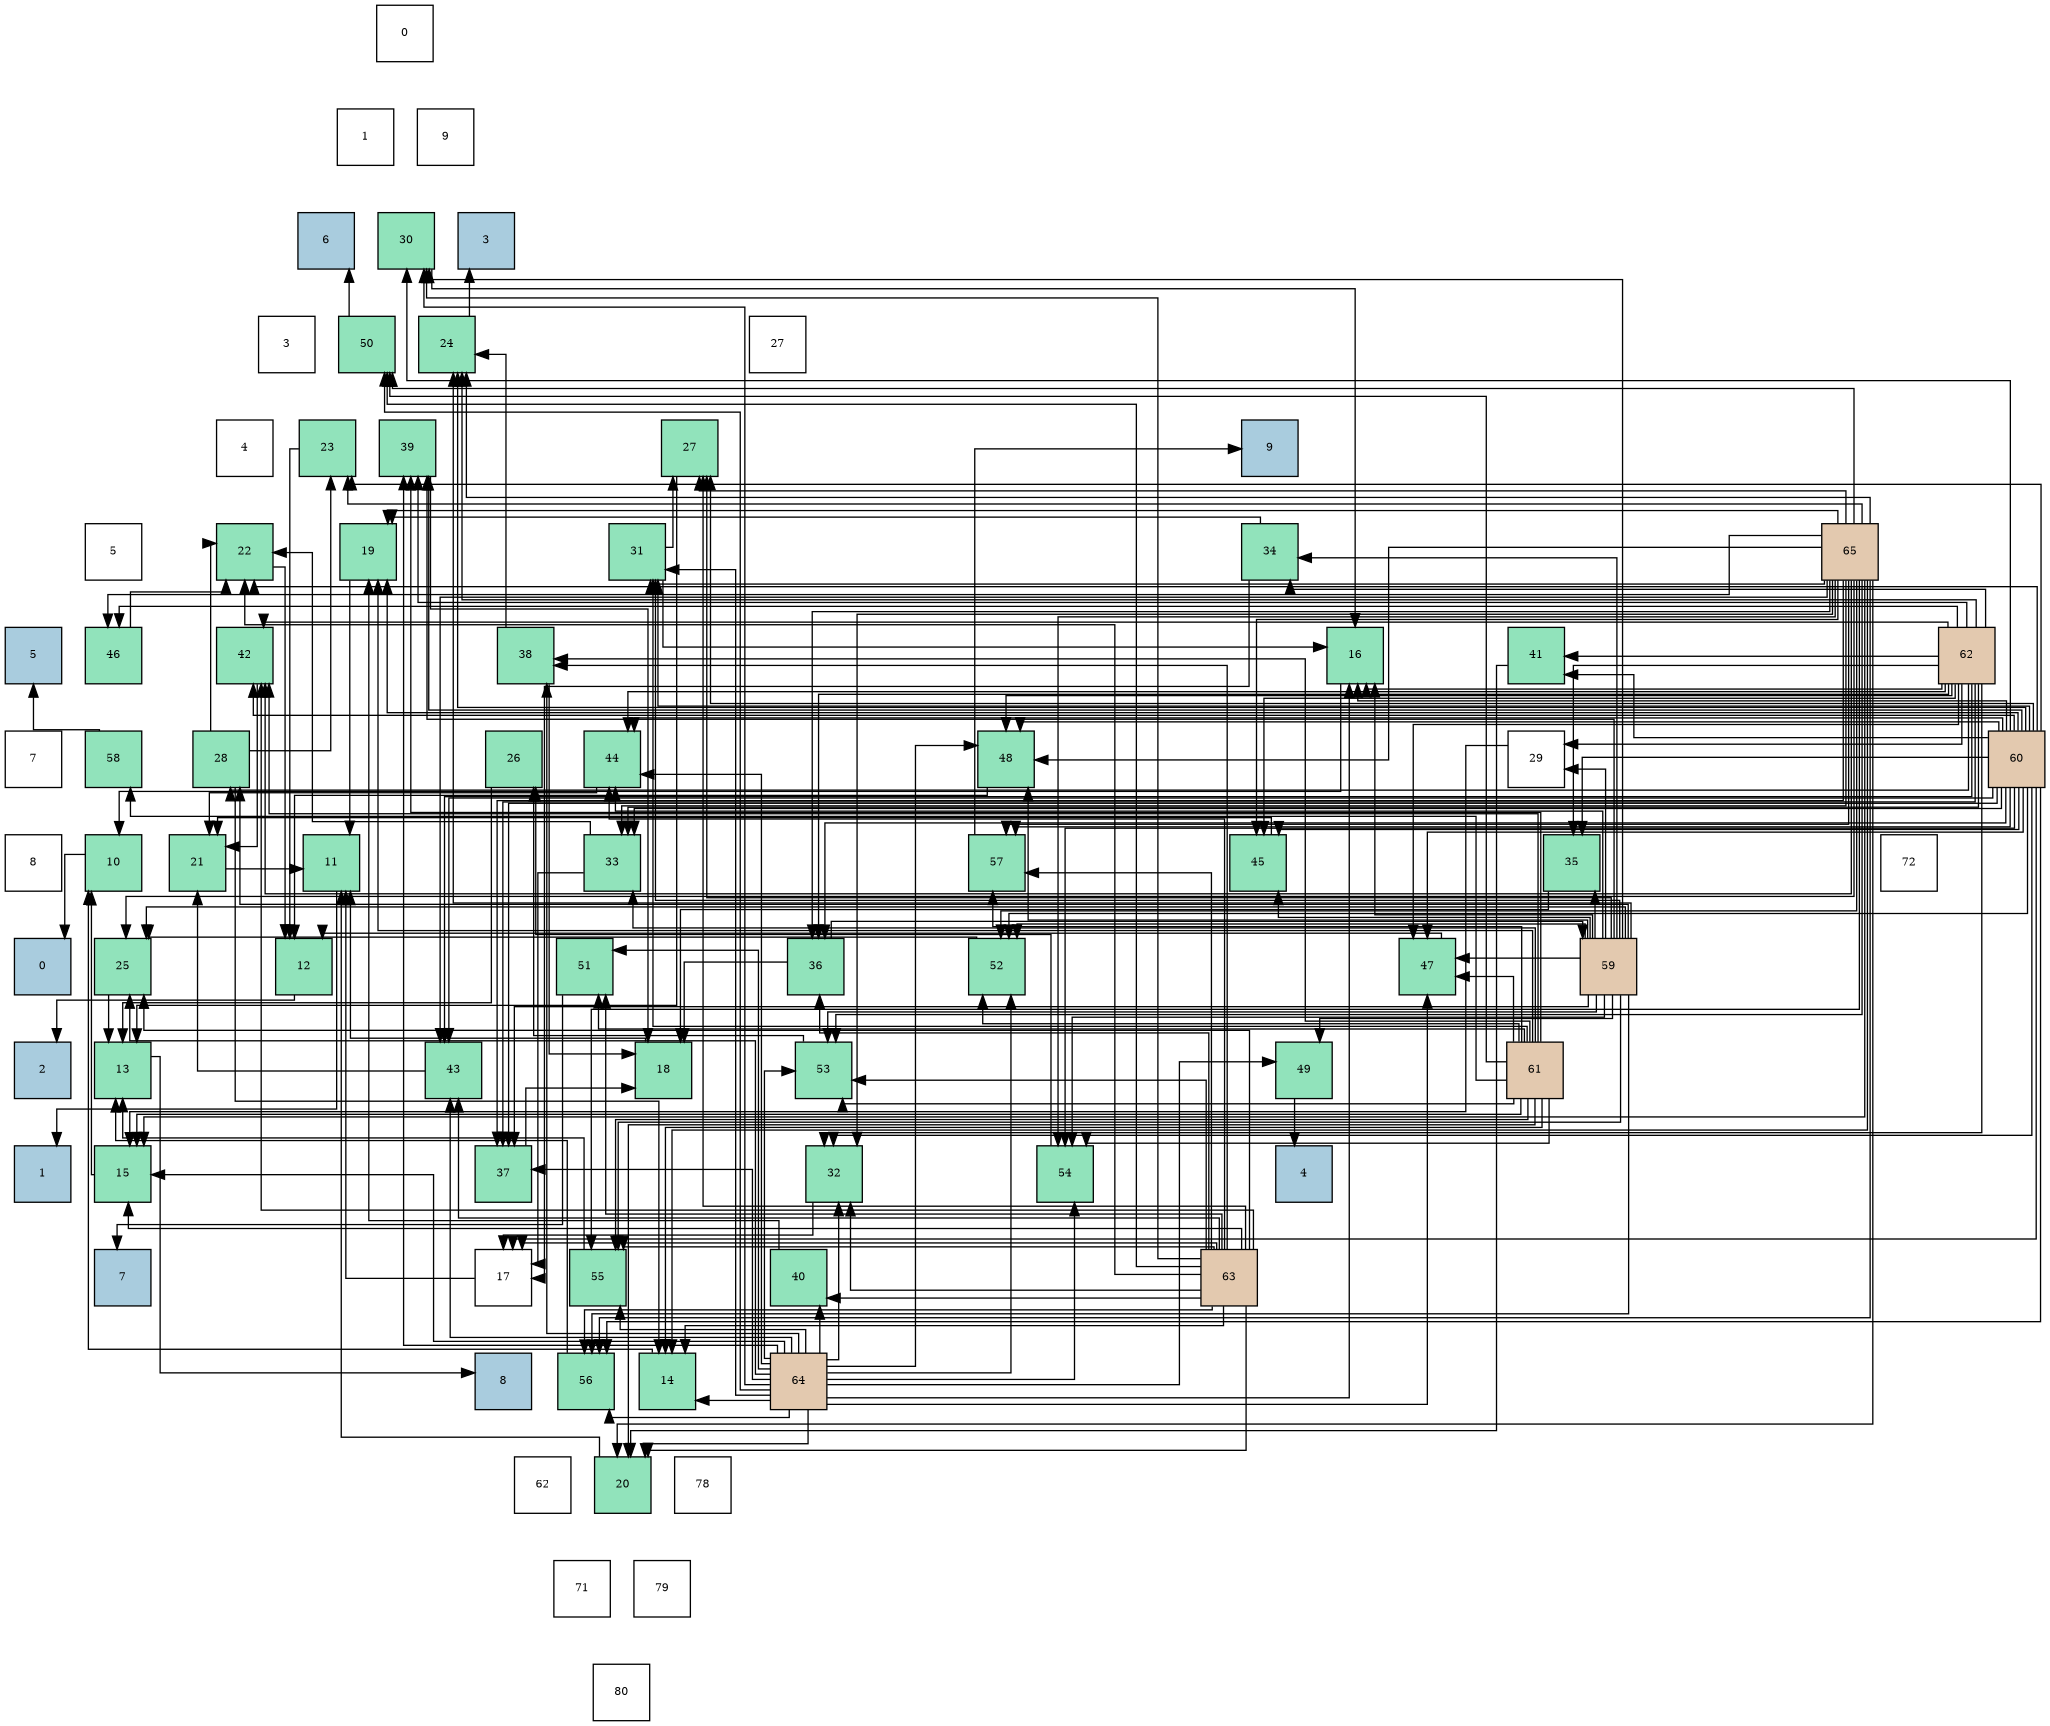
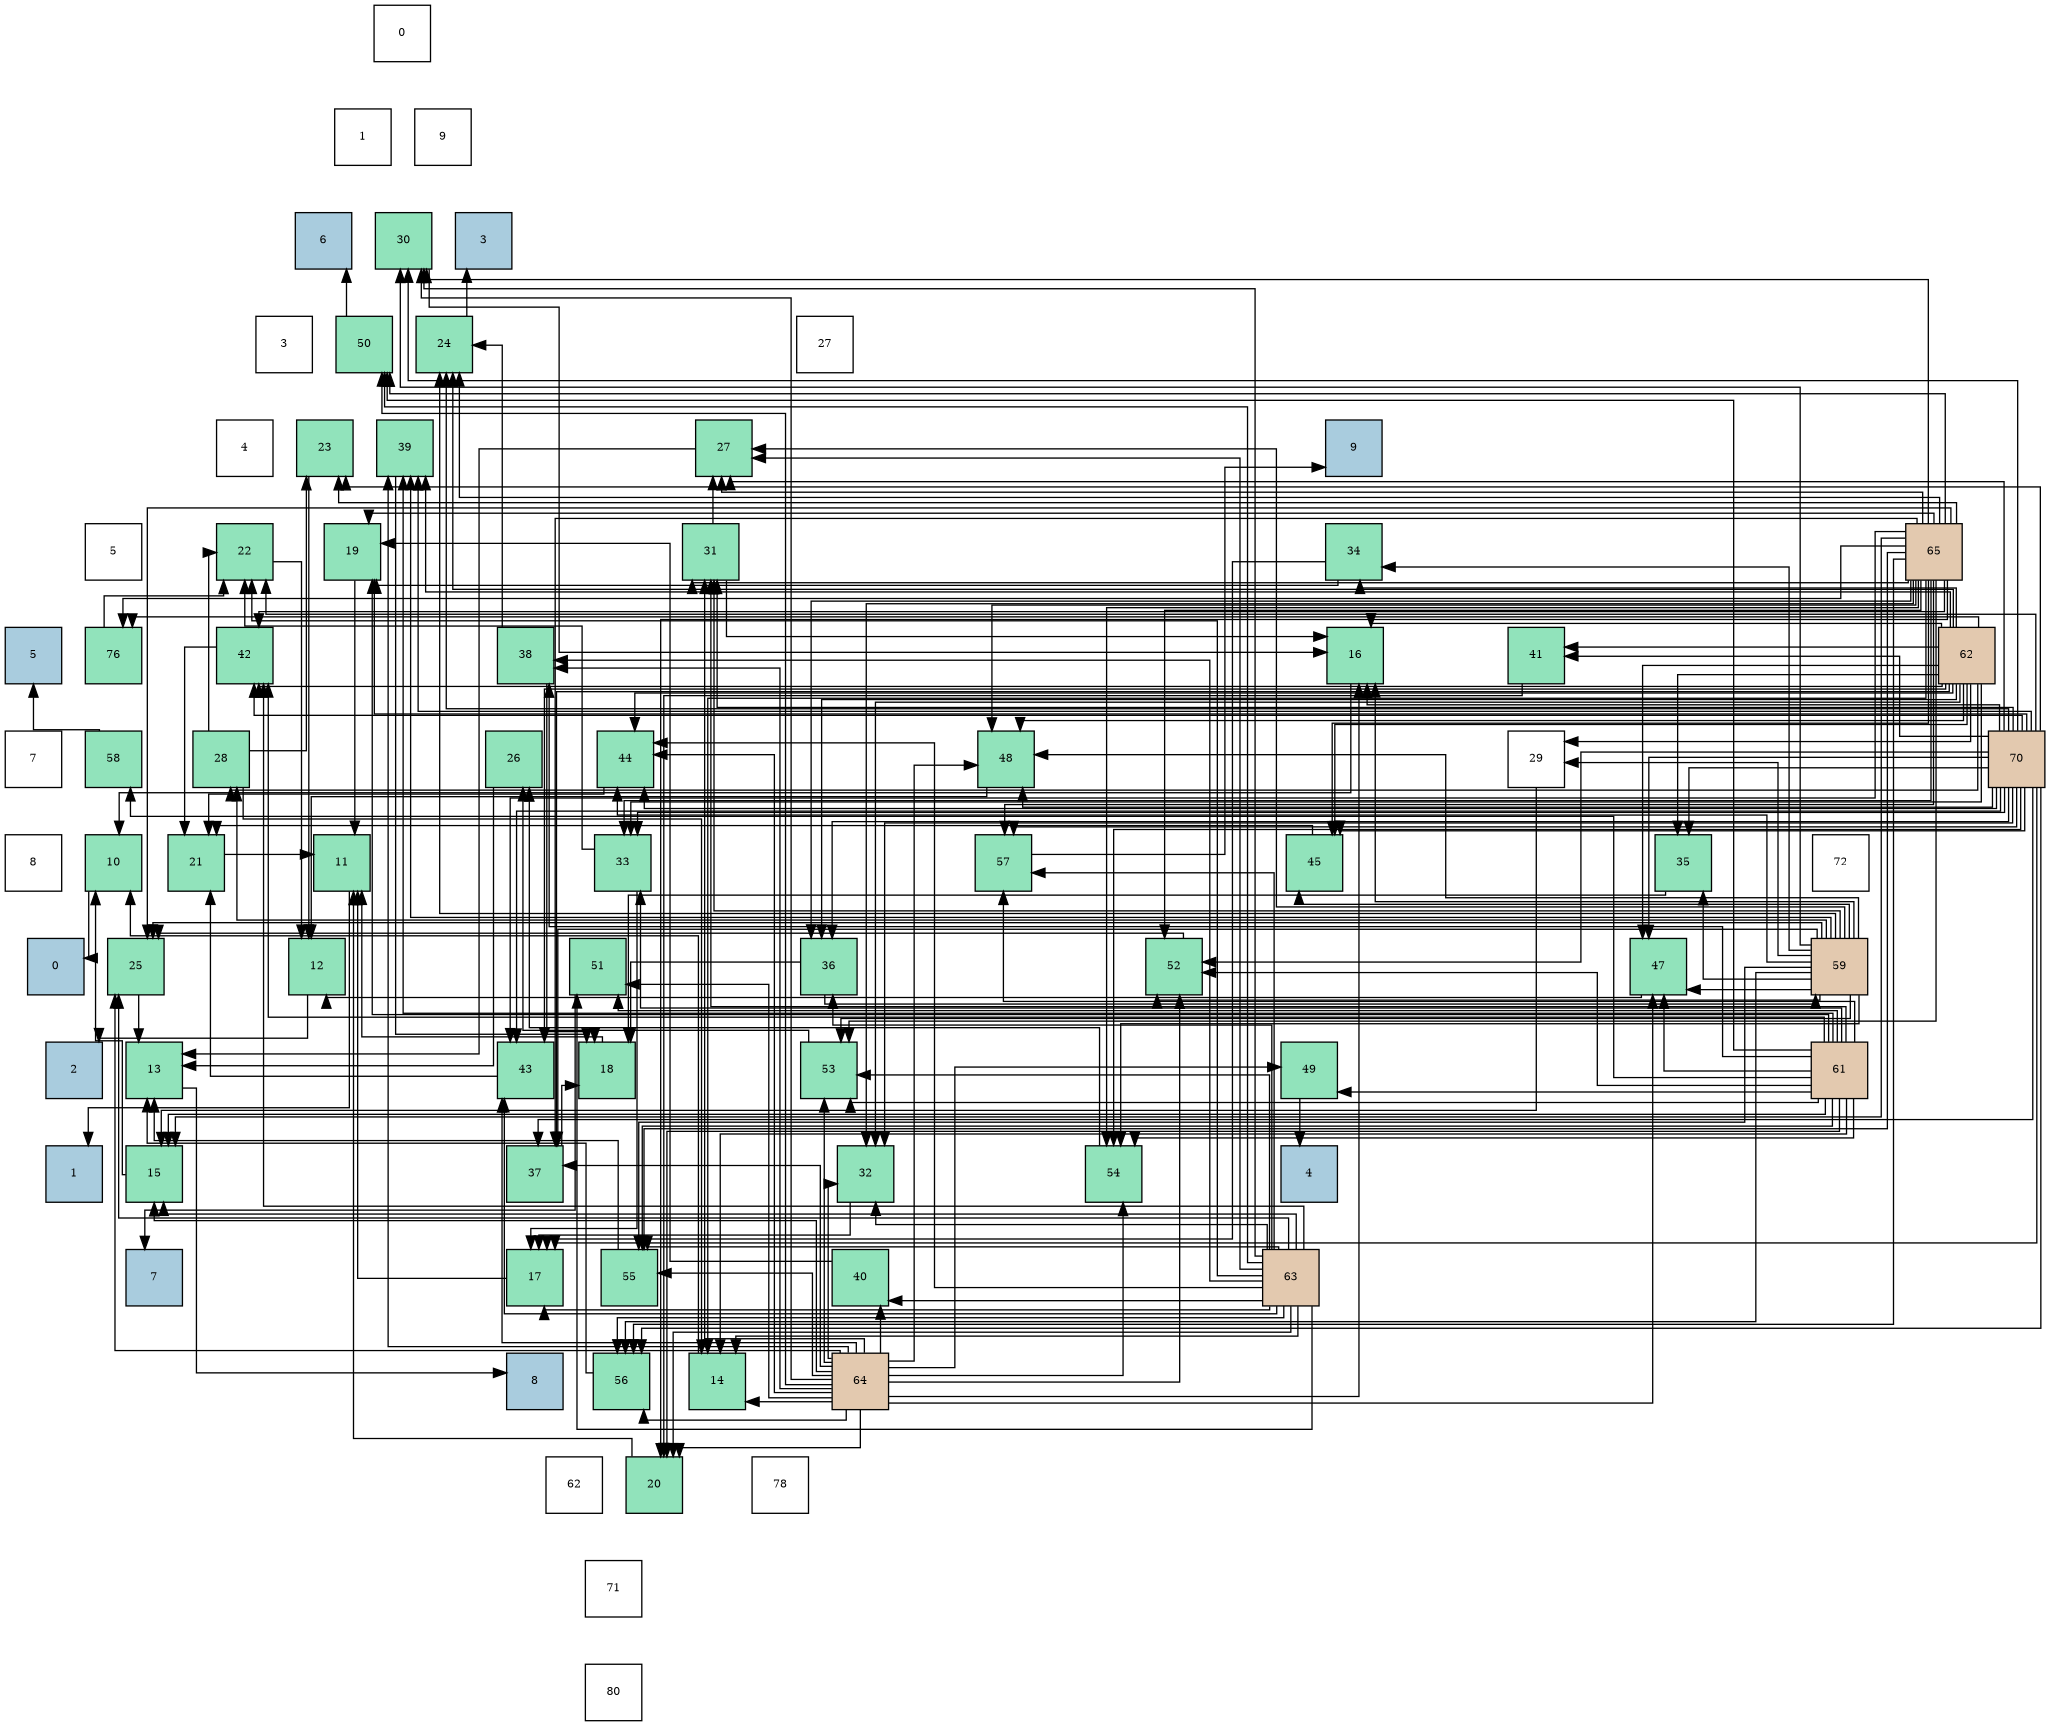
none -> (1299, 280)
(114, 656) -> (114, 656)
(2017, 759) -> (2017, 759)
(1473, 1018) -> (1581, 1092)
(503, 1278) -> (535, 1278)
(662, 1589) -> none
